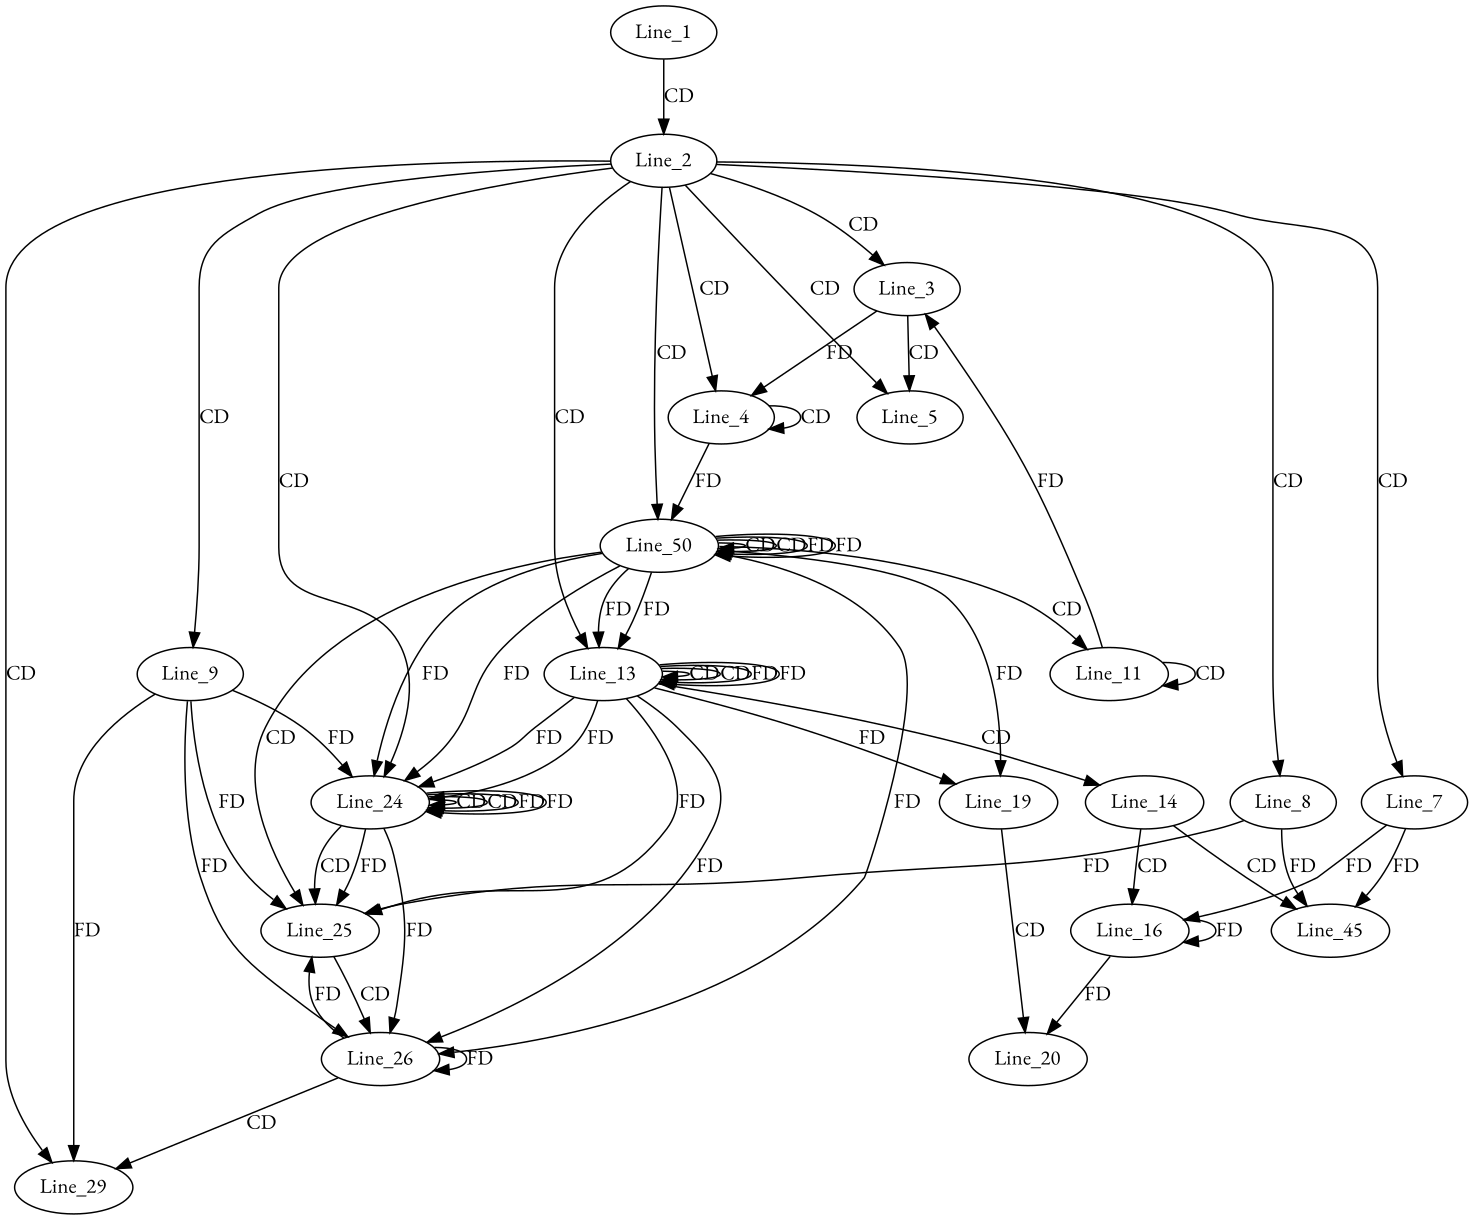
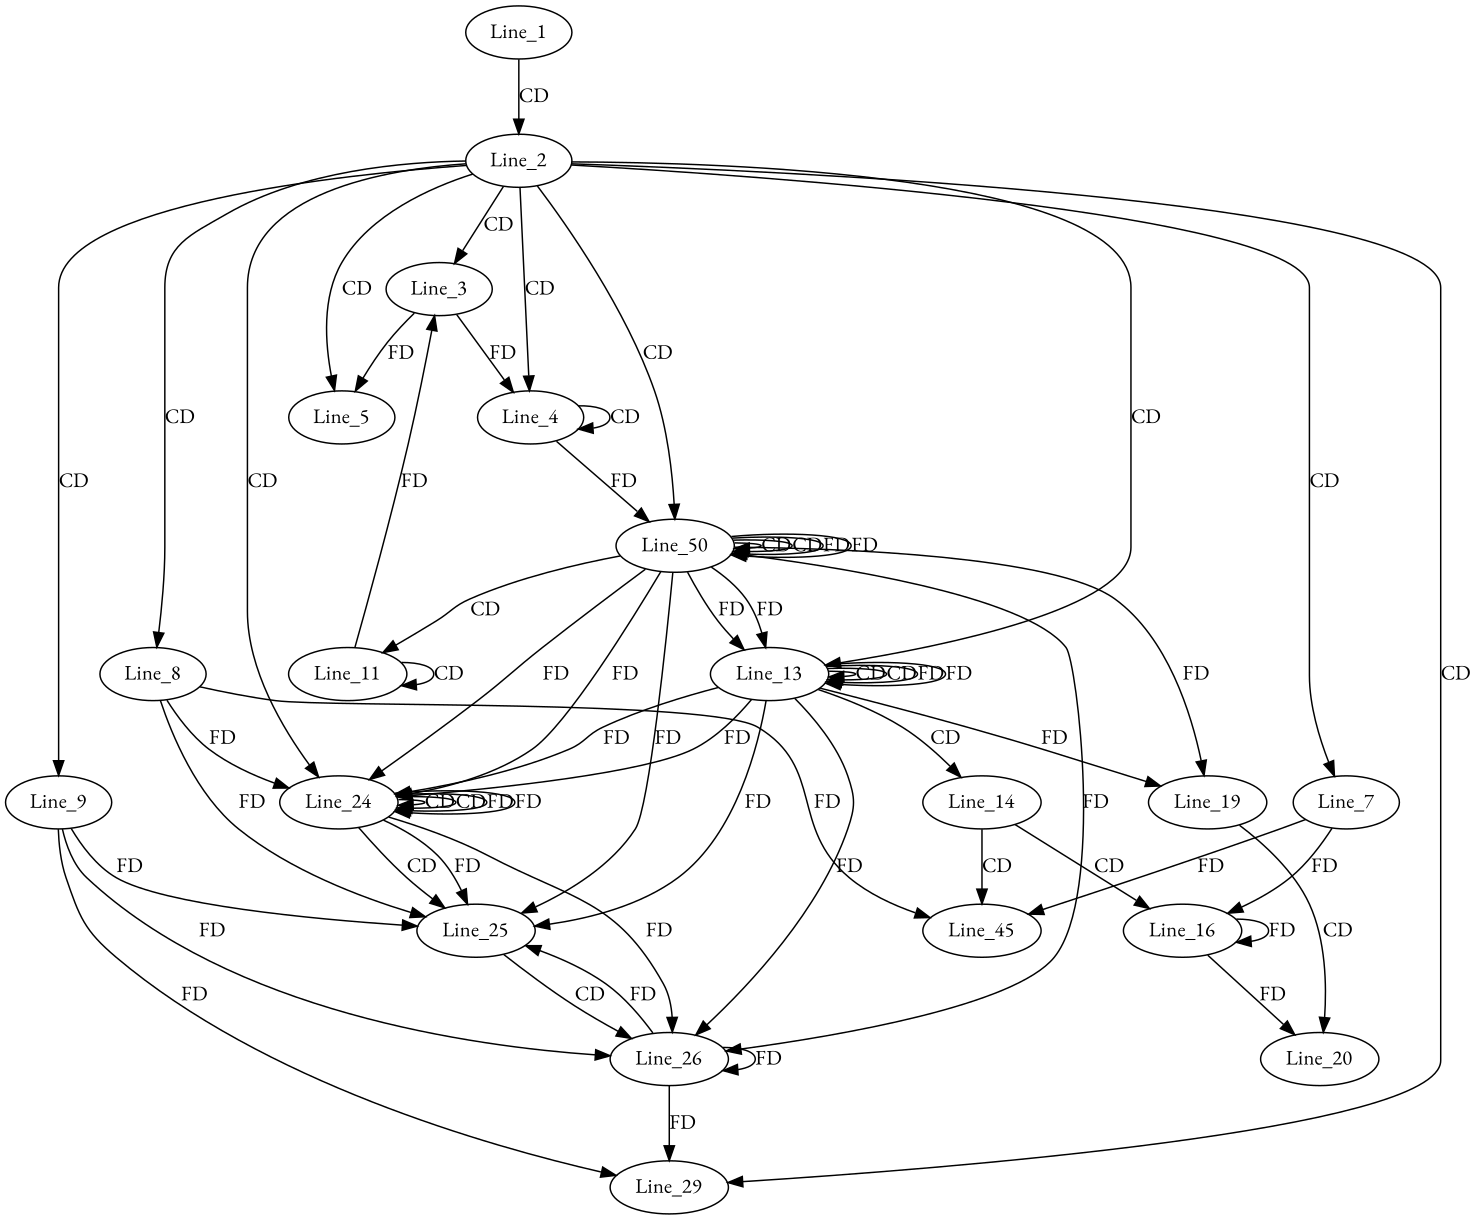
(924, 353) -> (402, 353)
(292, 720) -> (213, 752)
(281, 738) -> (669, 738)
(262, 1123) -> (683, 1123)
